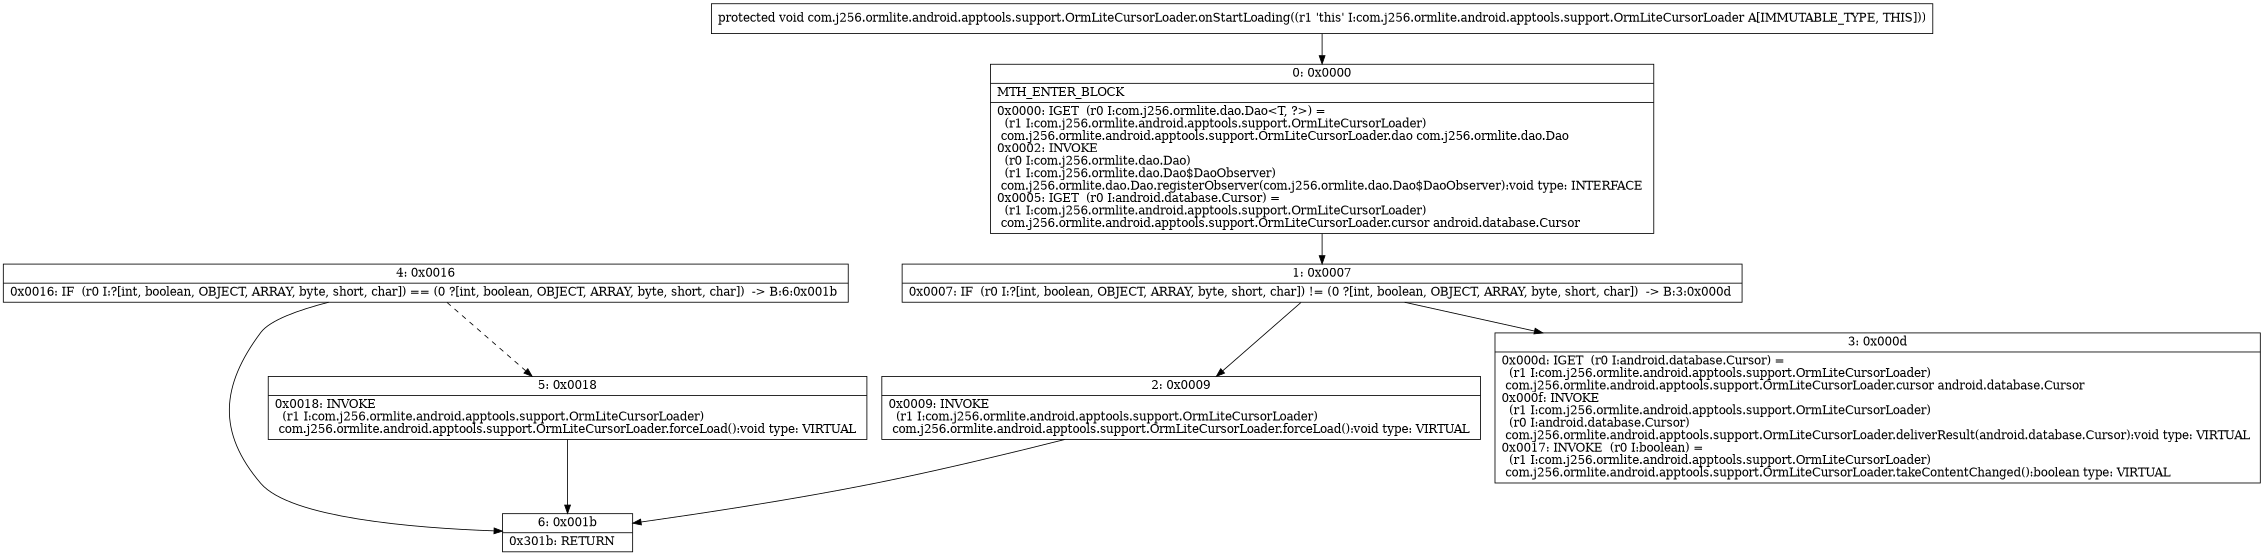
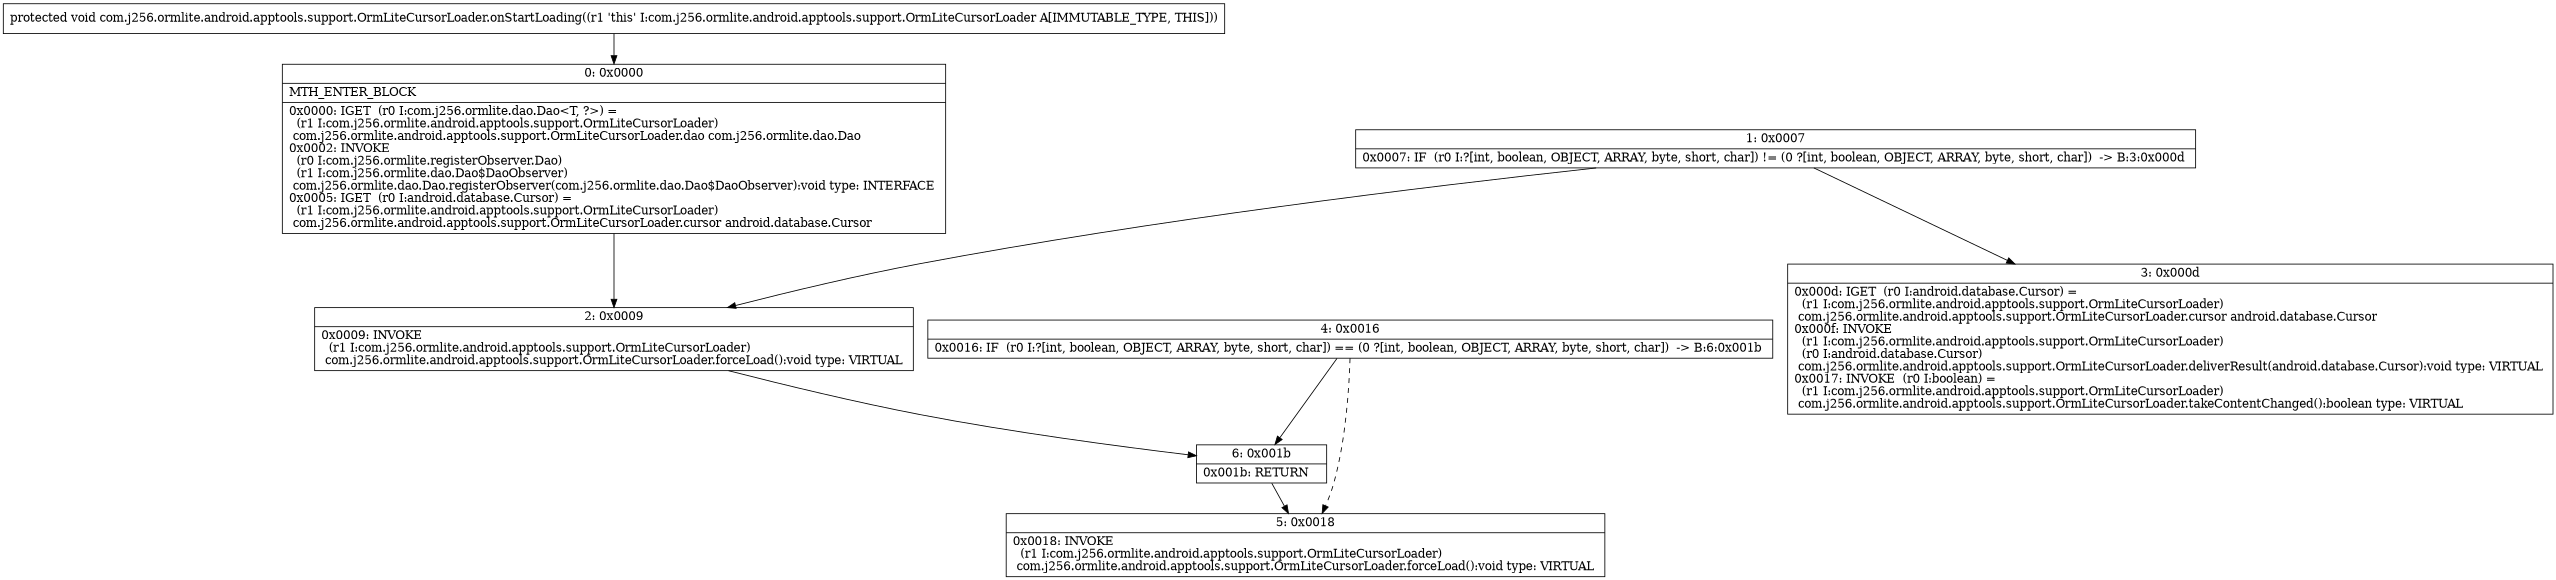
(1094, 161) -> (426, 161)
(1322, 245) -> (614, 266)
(568, 472) -> (1278, 495)
(568, 542) -> (1262, 473)
